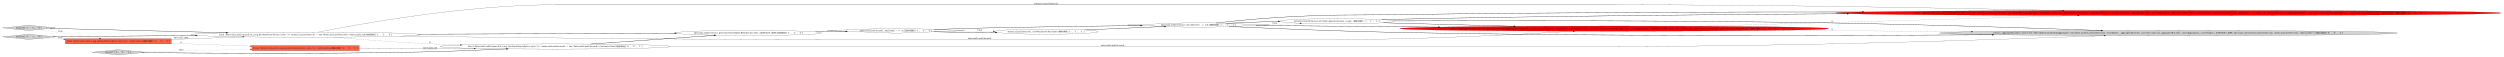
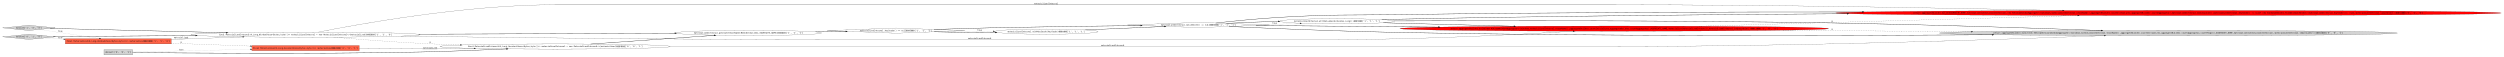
(118, 52) -> (118, 52)
